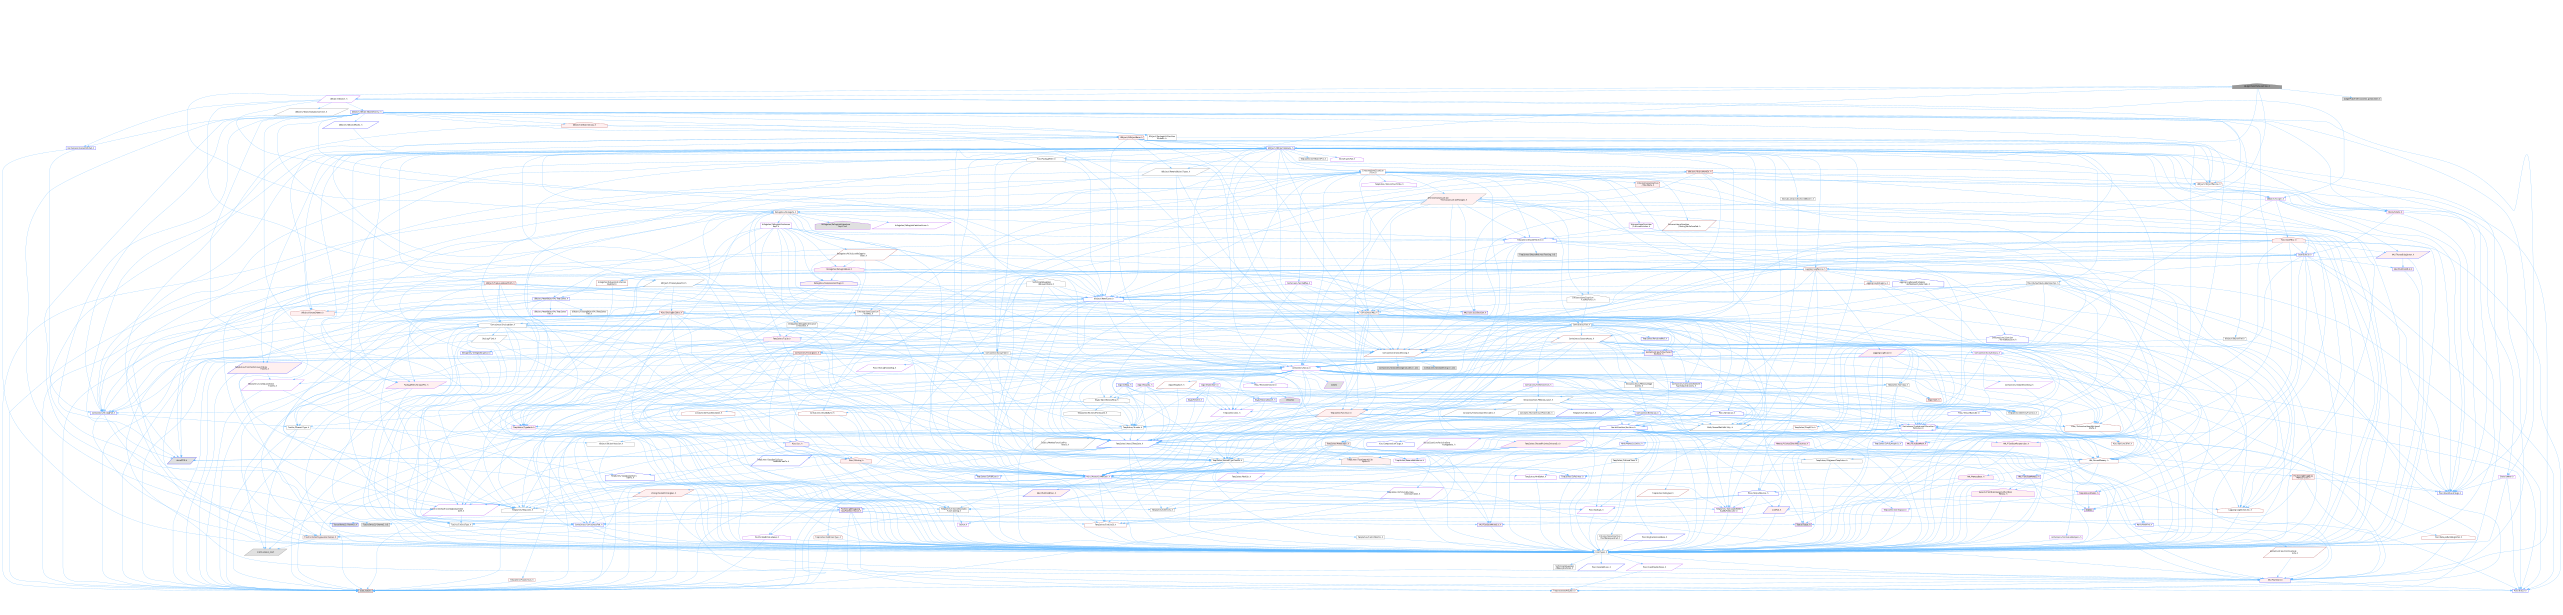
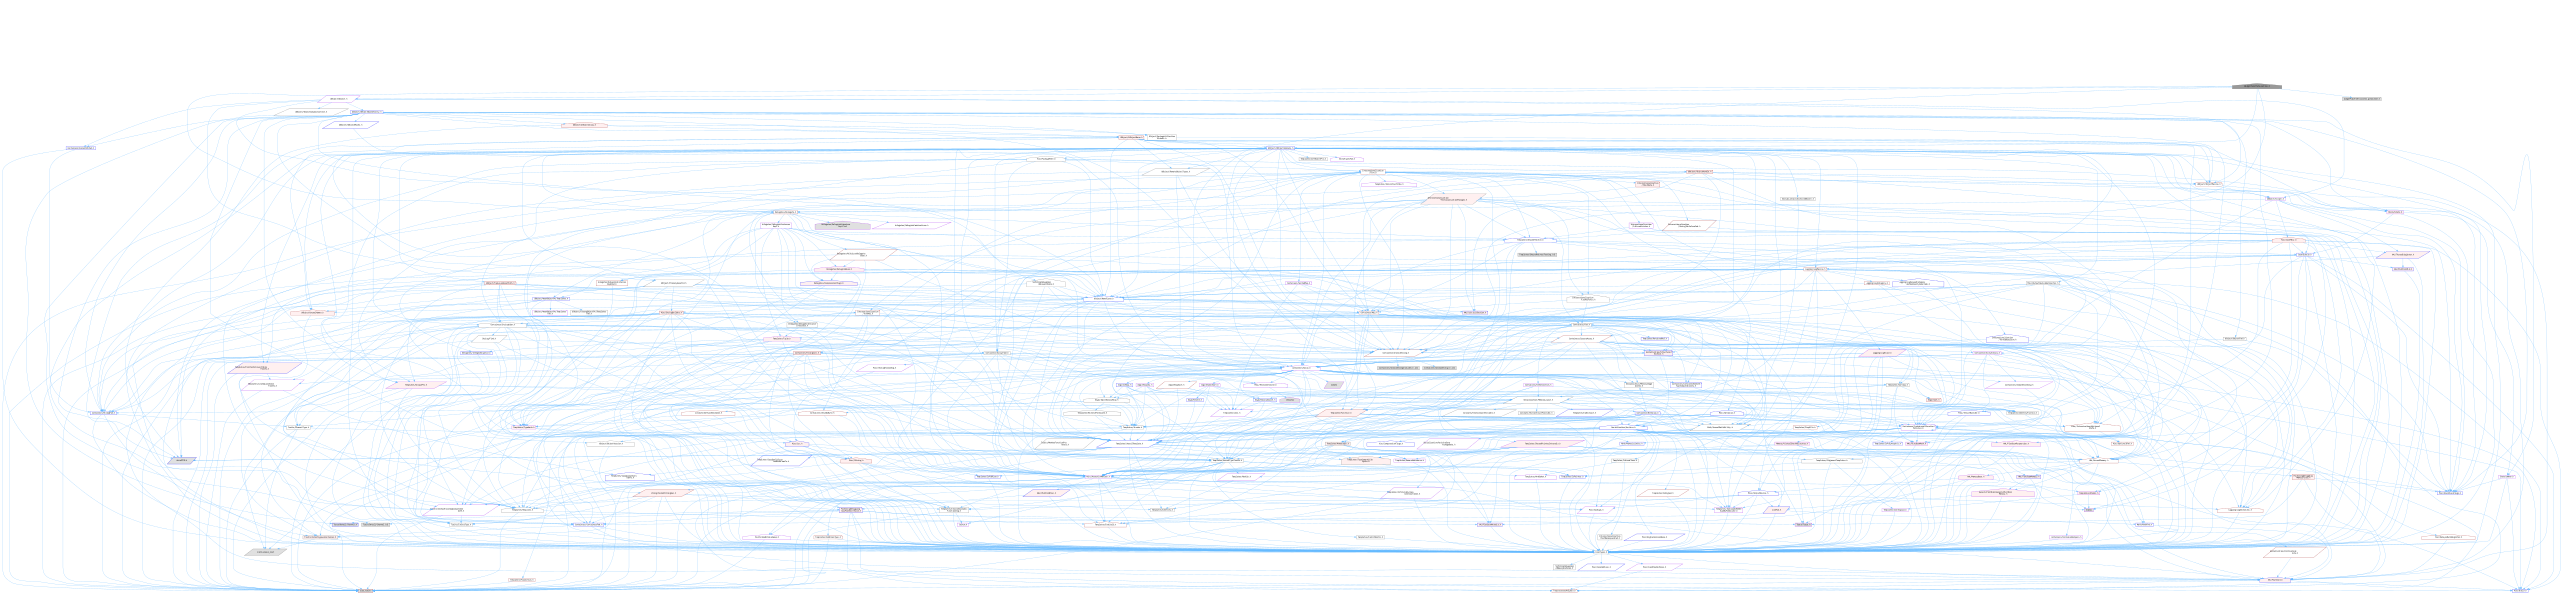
(416, 385) -> (416, 385)
